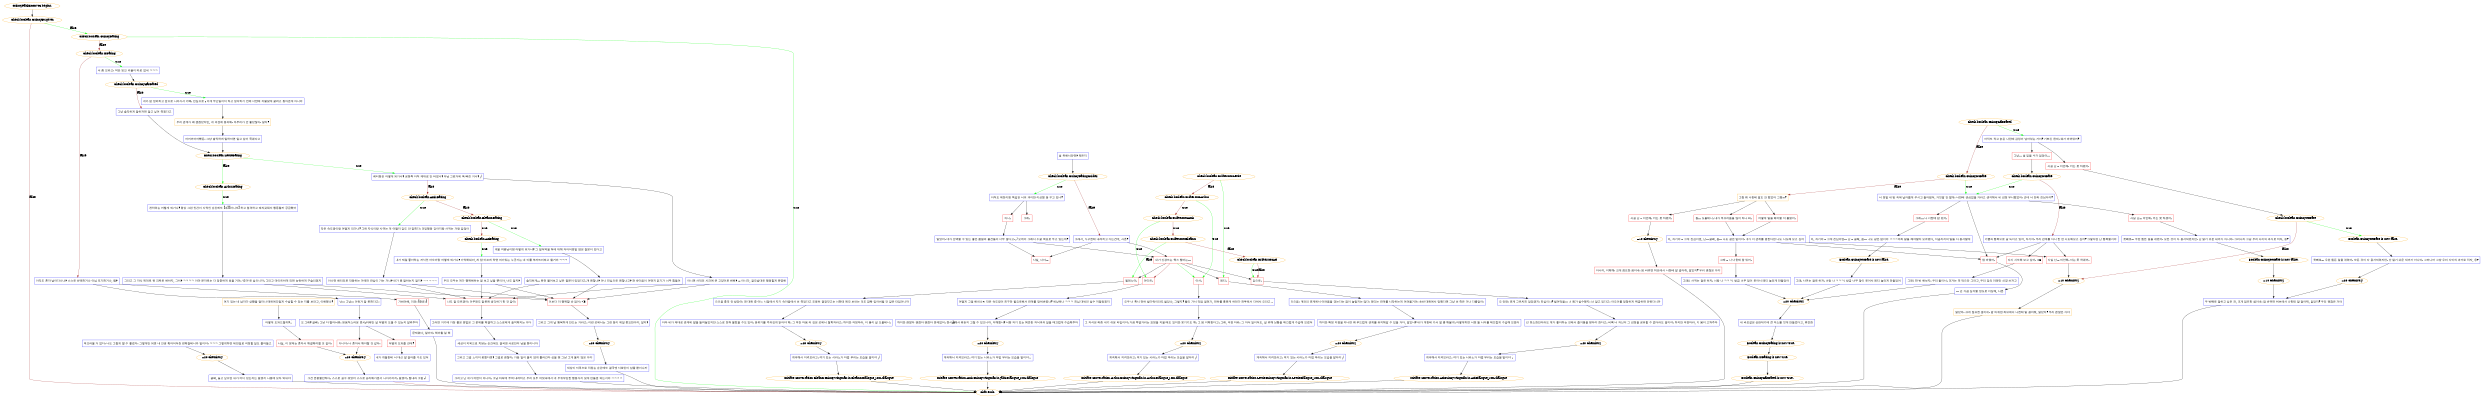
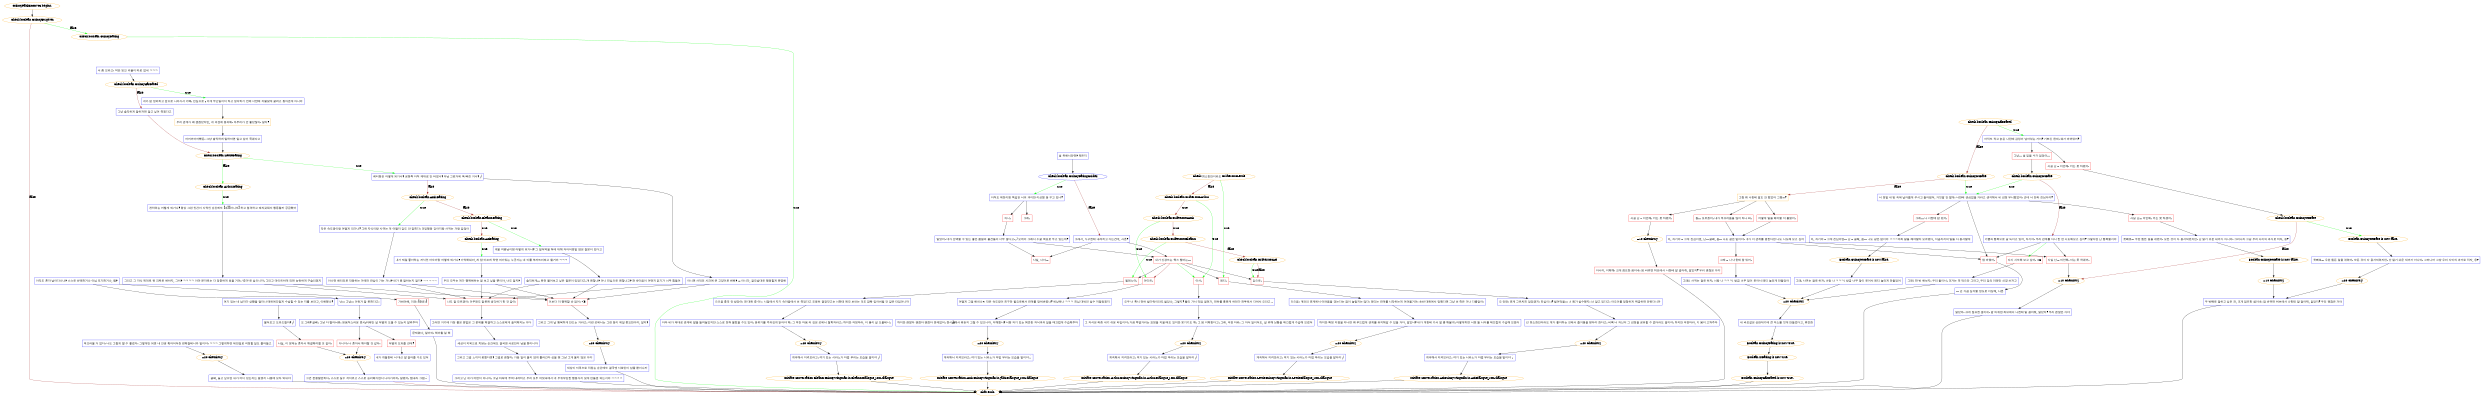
(99, 54) -> none
(175, 138) -> (175, 138)
(1073, 177) -> (1073, 177)
(1219, 177) -> (1219, 177)
(1724, 218) -> (1724, 218)
(2038, 249) -> (2038, 249)
(1149, 260) -> (1149, 260)
(278, 302) -> (278, 302)
(2013, 312) -> (2013, 312)
(279, 323) -> (279, 323)
(367, 378) -> (367, 378)
